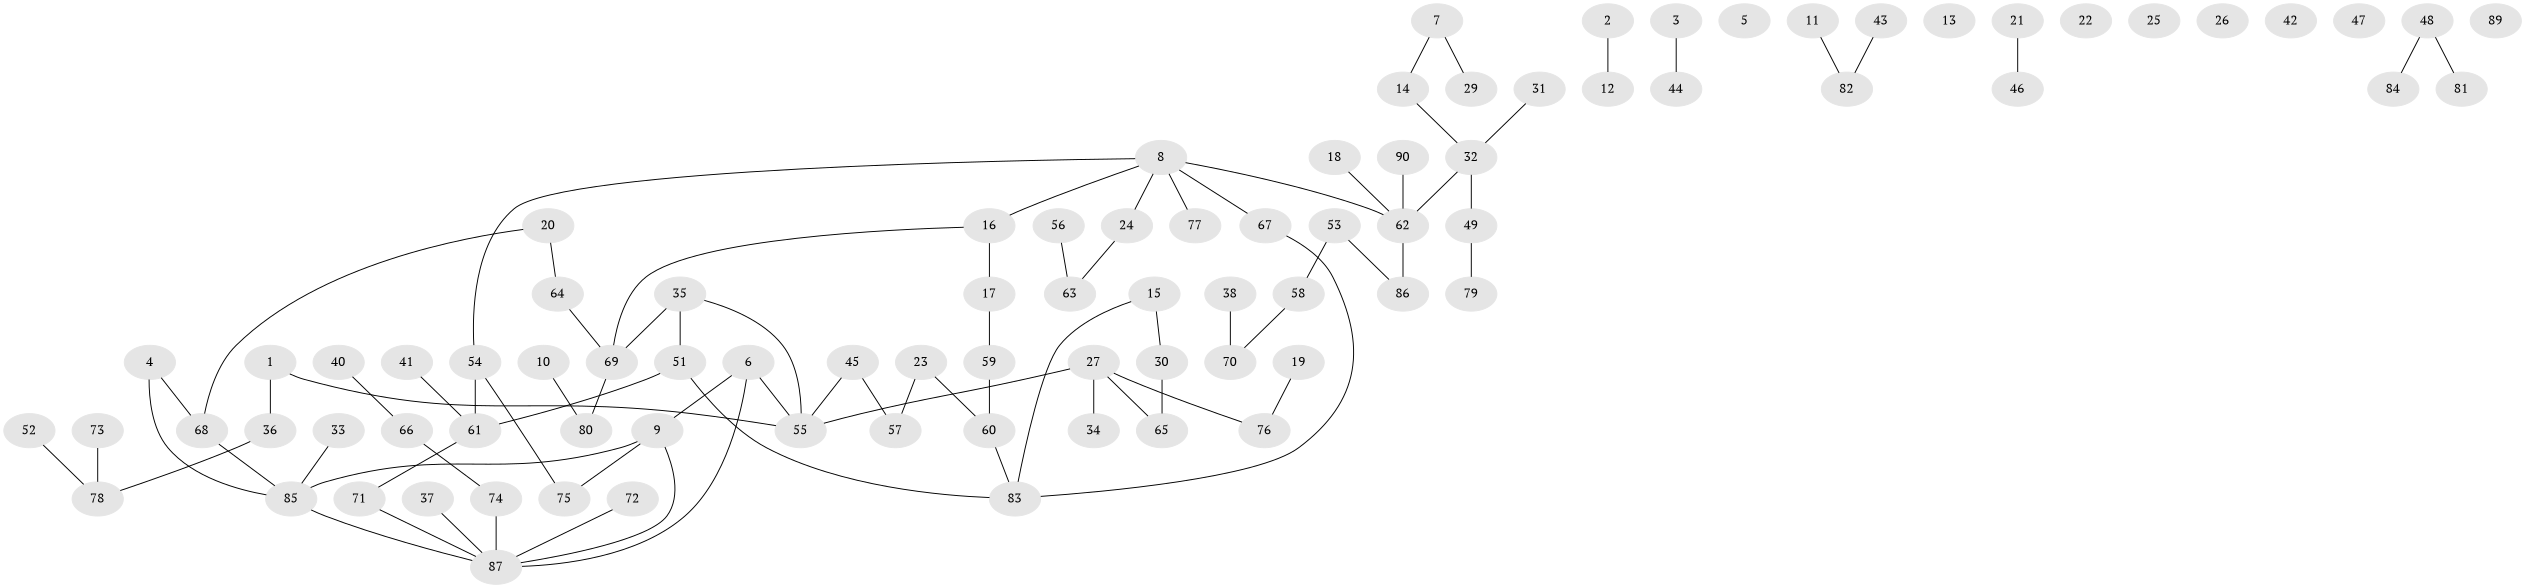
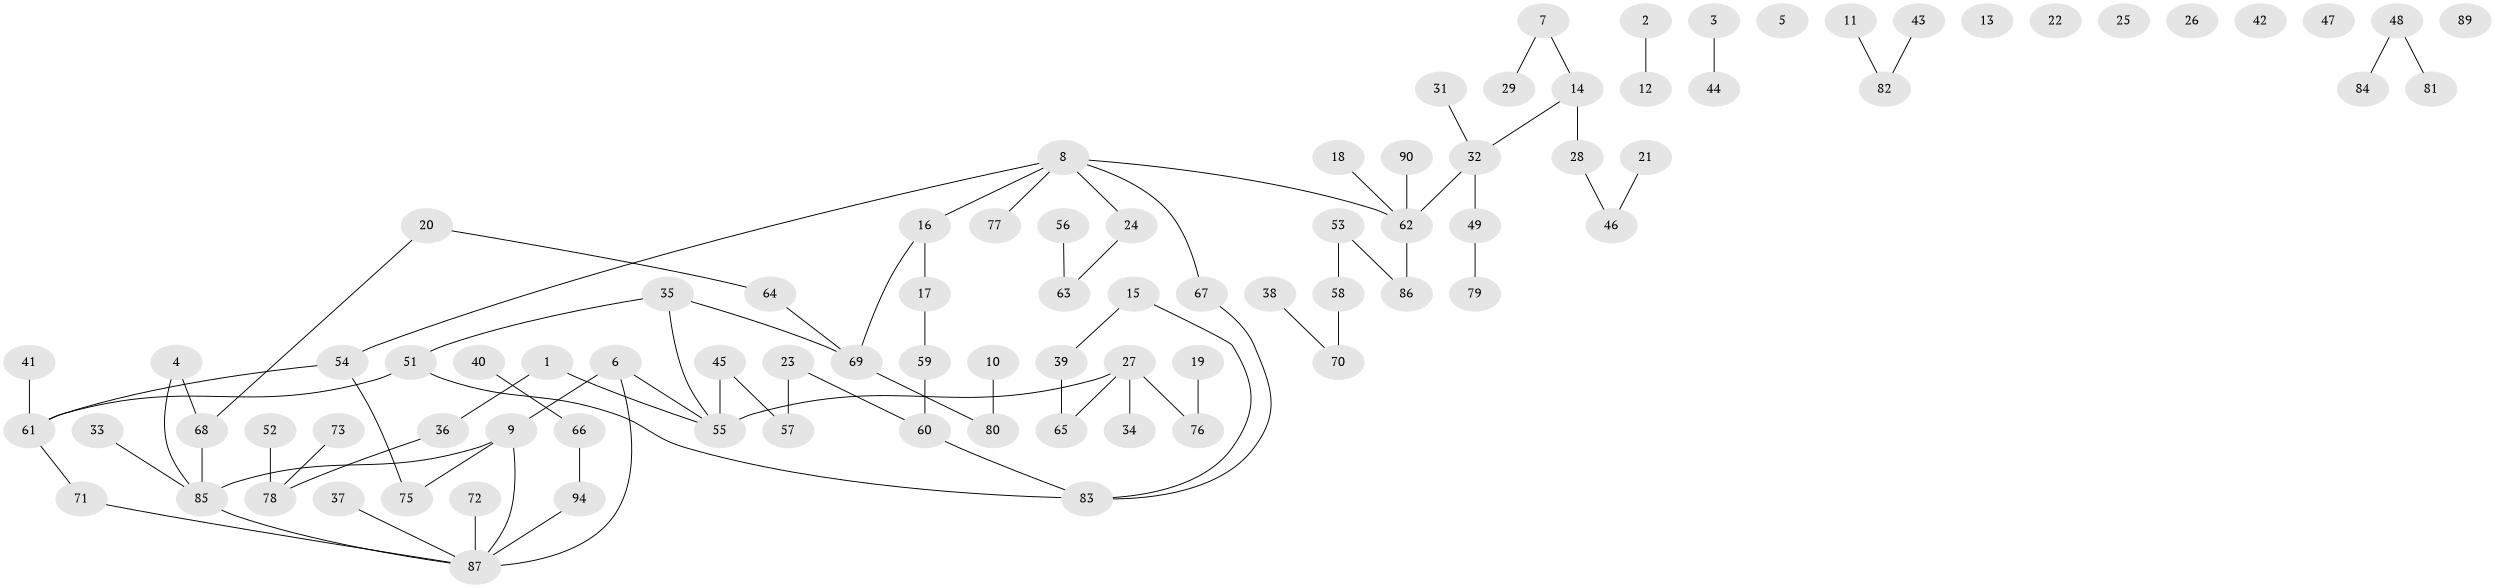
none -> (1578, 157)
(1162, 362) -> (1061, 362)
(496, 499) -> (580, 499)
